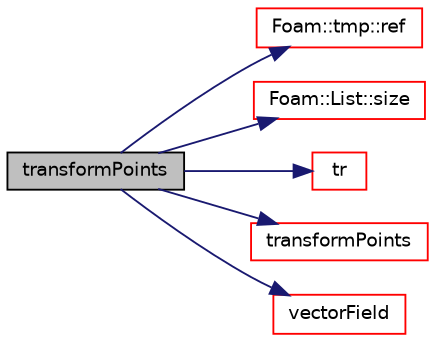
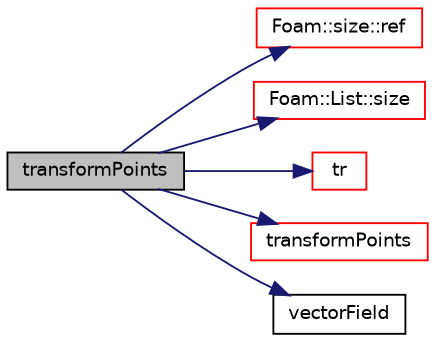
(339, 28) -> (339, 28)
(339, 314) -> (339, 314)
